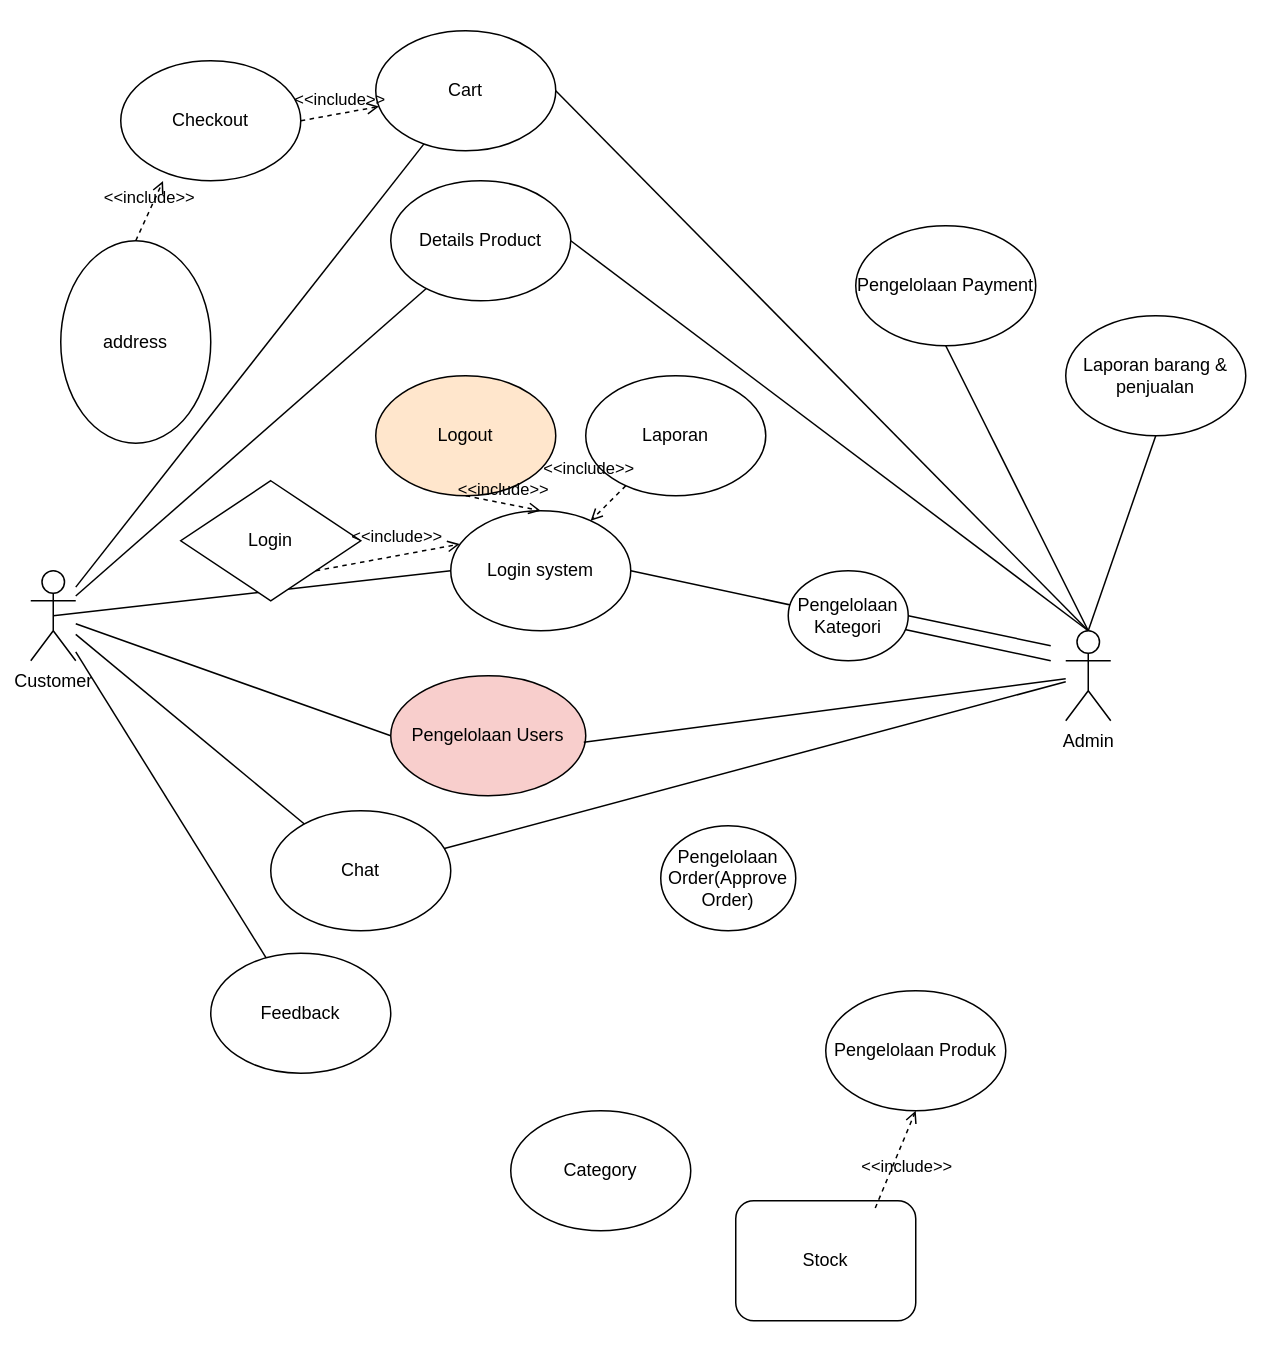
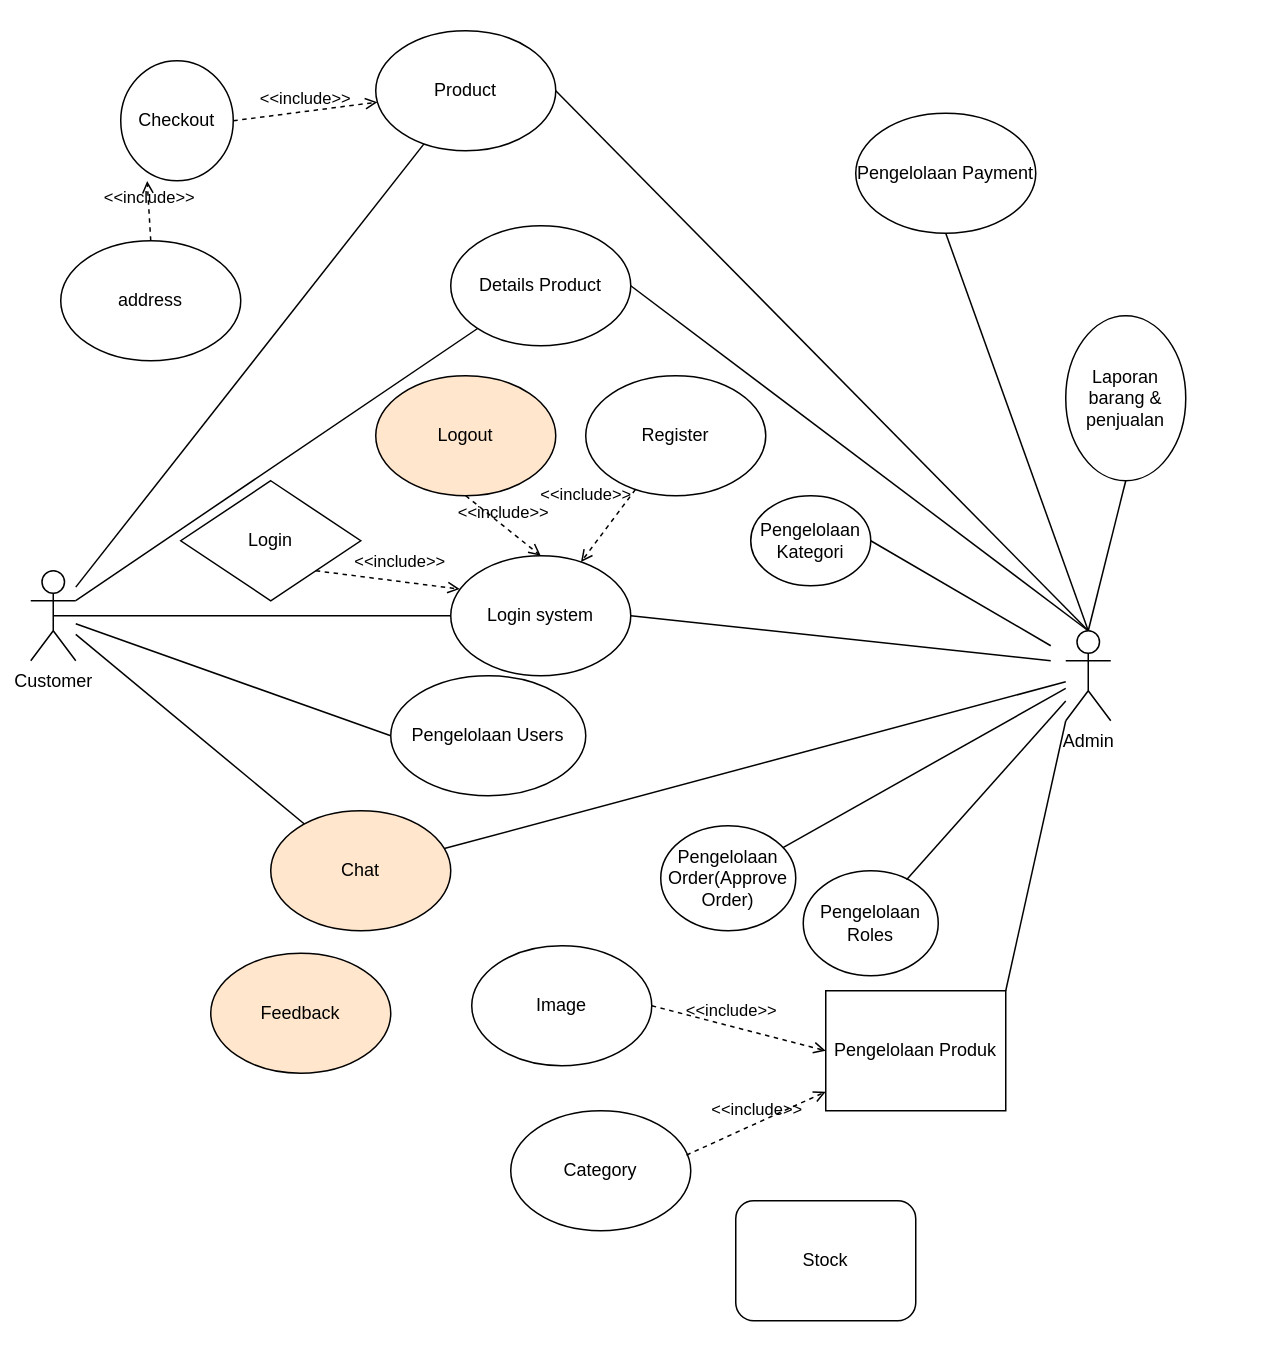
(466, 91) -> (466, 91)
(211, 121) -> (177, 121)
(481, 241) -> (541, 286)
(946, 286) -> (946, 173)
(136, 342) -> (151, 301)
(1156, 376) -> (1126, 398)
(676, 436) -> (676, 436)
(541, 571) -> (541, 616)
(848, 616) -> (811, 541)
(825, 710) -> none
(488, 736) -> (488, 736)
none -> (924, 768)
none -> (986, 791)
(171, 805) -> none
none -> (1036, 856)
(361, 871) -> (361, 871)
none -> (871, 923)
none -> (562, 1006)
(301, 1013) -> (301, 1013)
none -> (737, 1028)
(916, 1051) -> (916, 1051)
none -> (754, 1124)
(895, 1161) -> none
